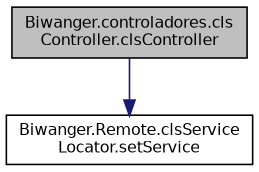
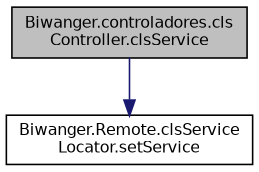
(129, 33) -> (129, 33)
